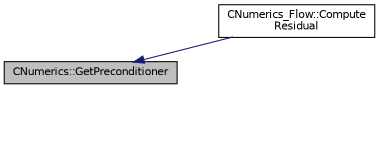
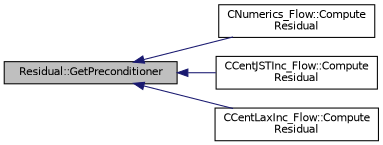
(91, 73) -> (91, 73)
none -> (297, 73)
none -> (297, 124)
